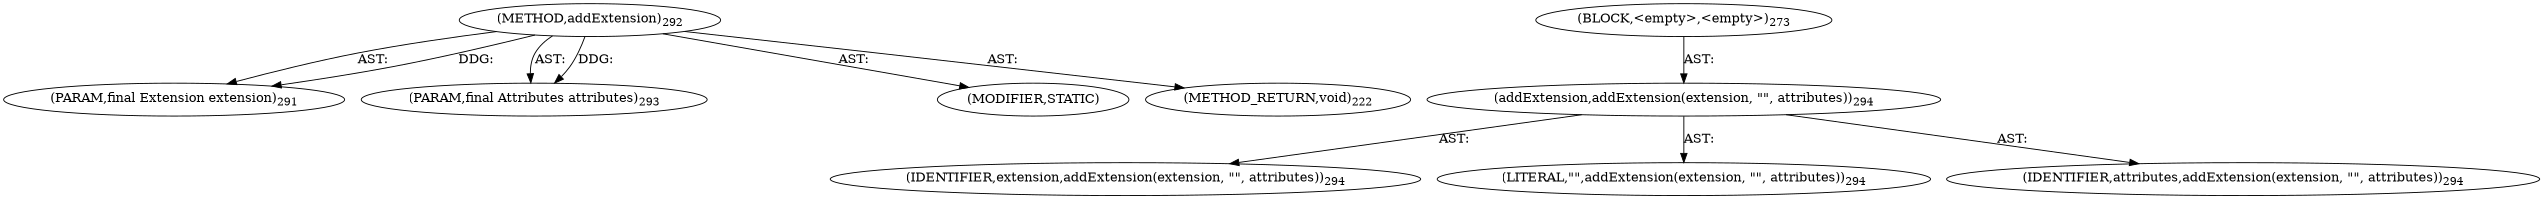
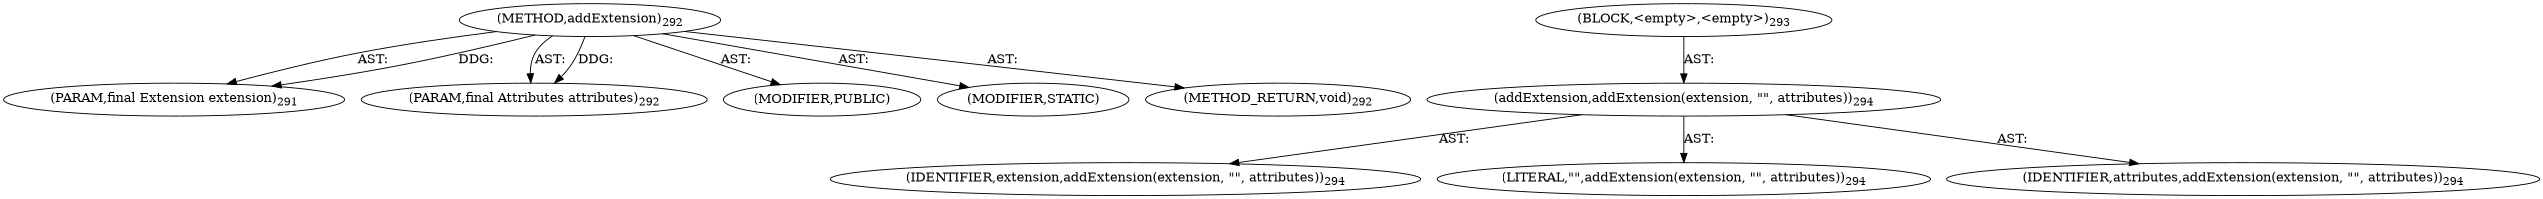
(1780, 19) -> (1780, 19)
(649, 98) -> (649, 98)
(1362, 98) -> (1362, 98)
none -> (822, 100)
